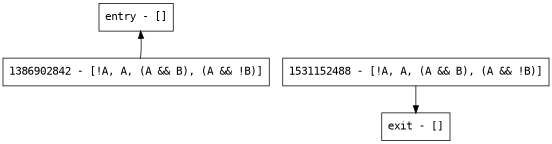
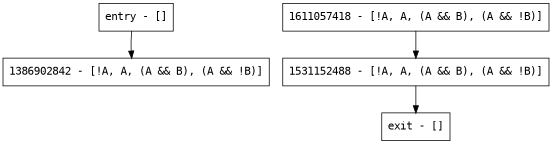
none -> (416, 17)
(141, 48) -> (131, 41)
